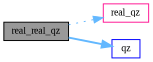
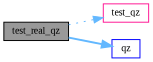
(126, 13) -> (126, 13)
(36, 31) -> (36, 31)
